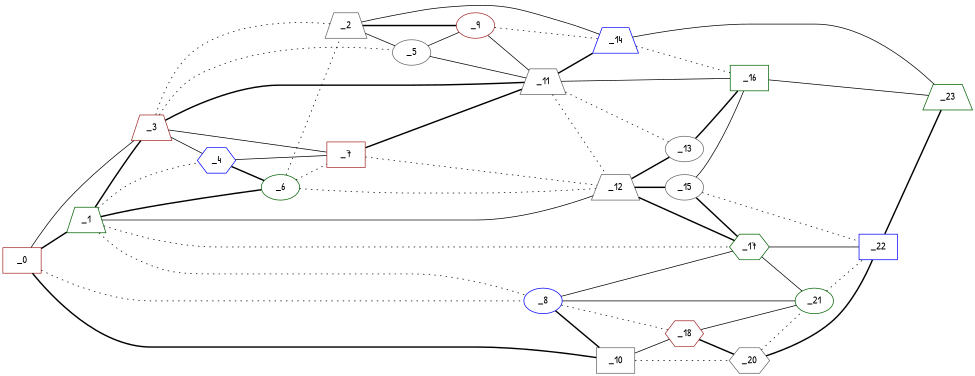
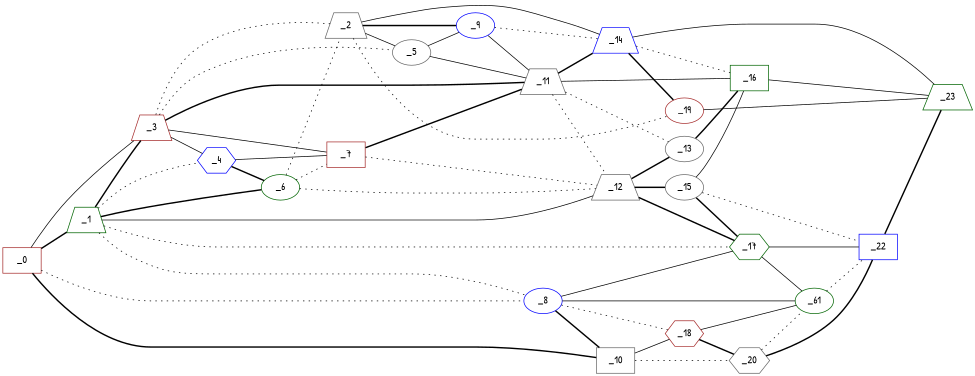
(475, 26) -> (475, 26)
none -> (684, 111)
(814, 301) -> (814, 301)
